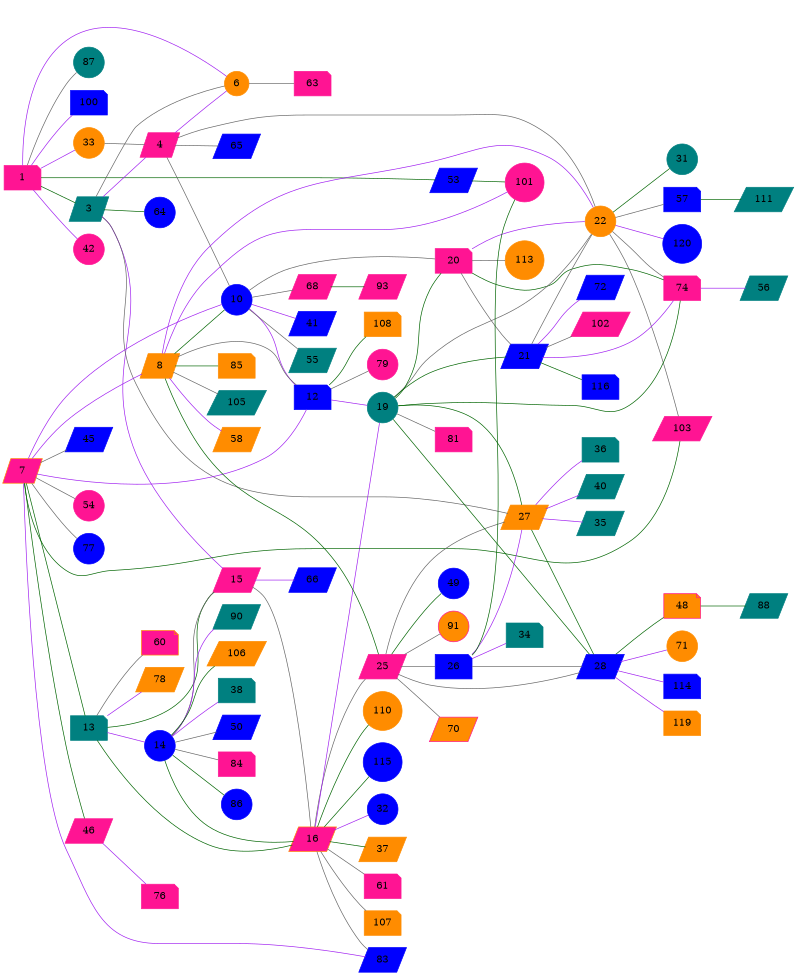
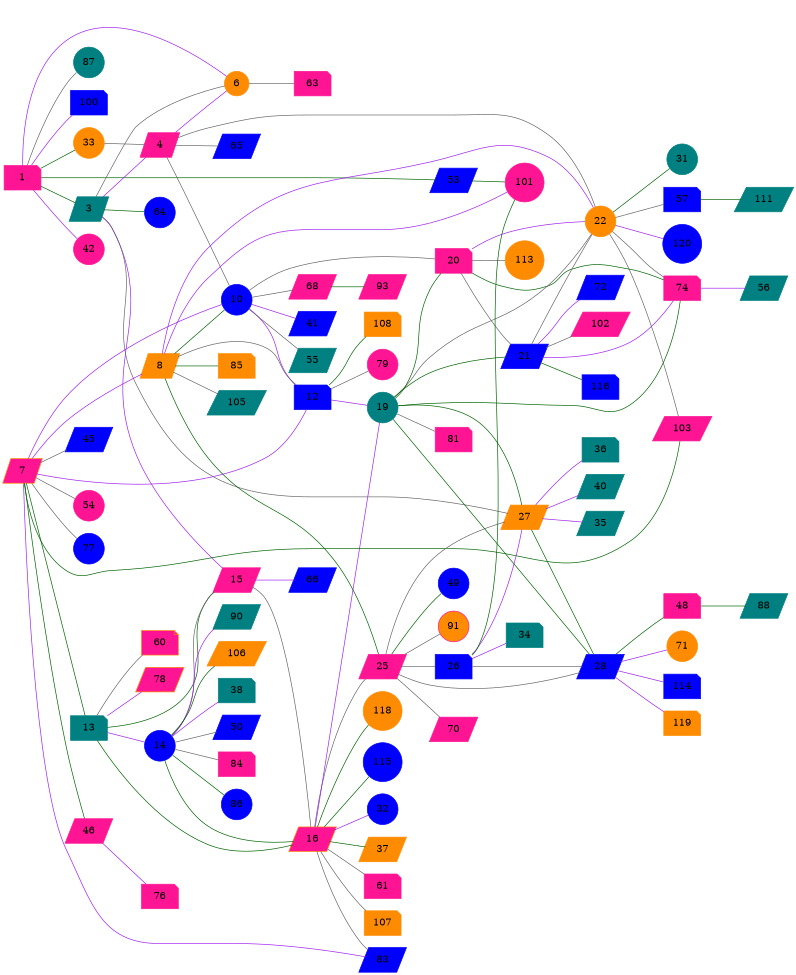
(58, 159) -> (58, 159)
(237, 440) -> none
(682, 606) -> (682, 606)
(160, 680) -> (160, 680)
(383, 711) -> (383, 711)
(454, 729) -> (454, 729)
